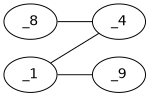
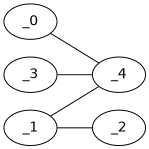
(30, 22) -> (30, 22)
none -> (30, 75)
(119, 75) -> (119, 128)
